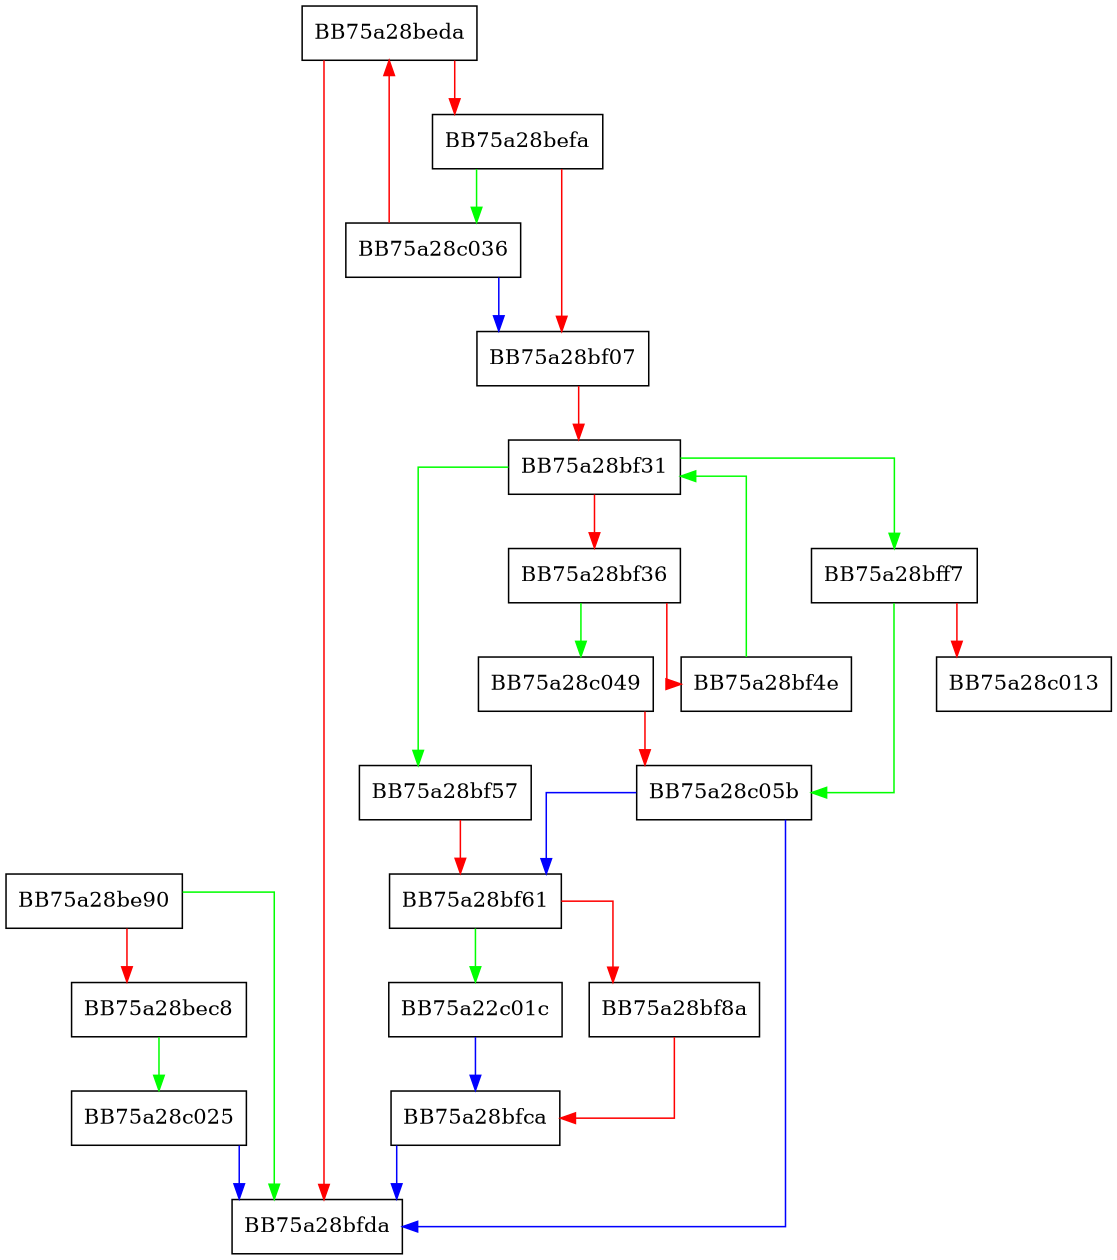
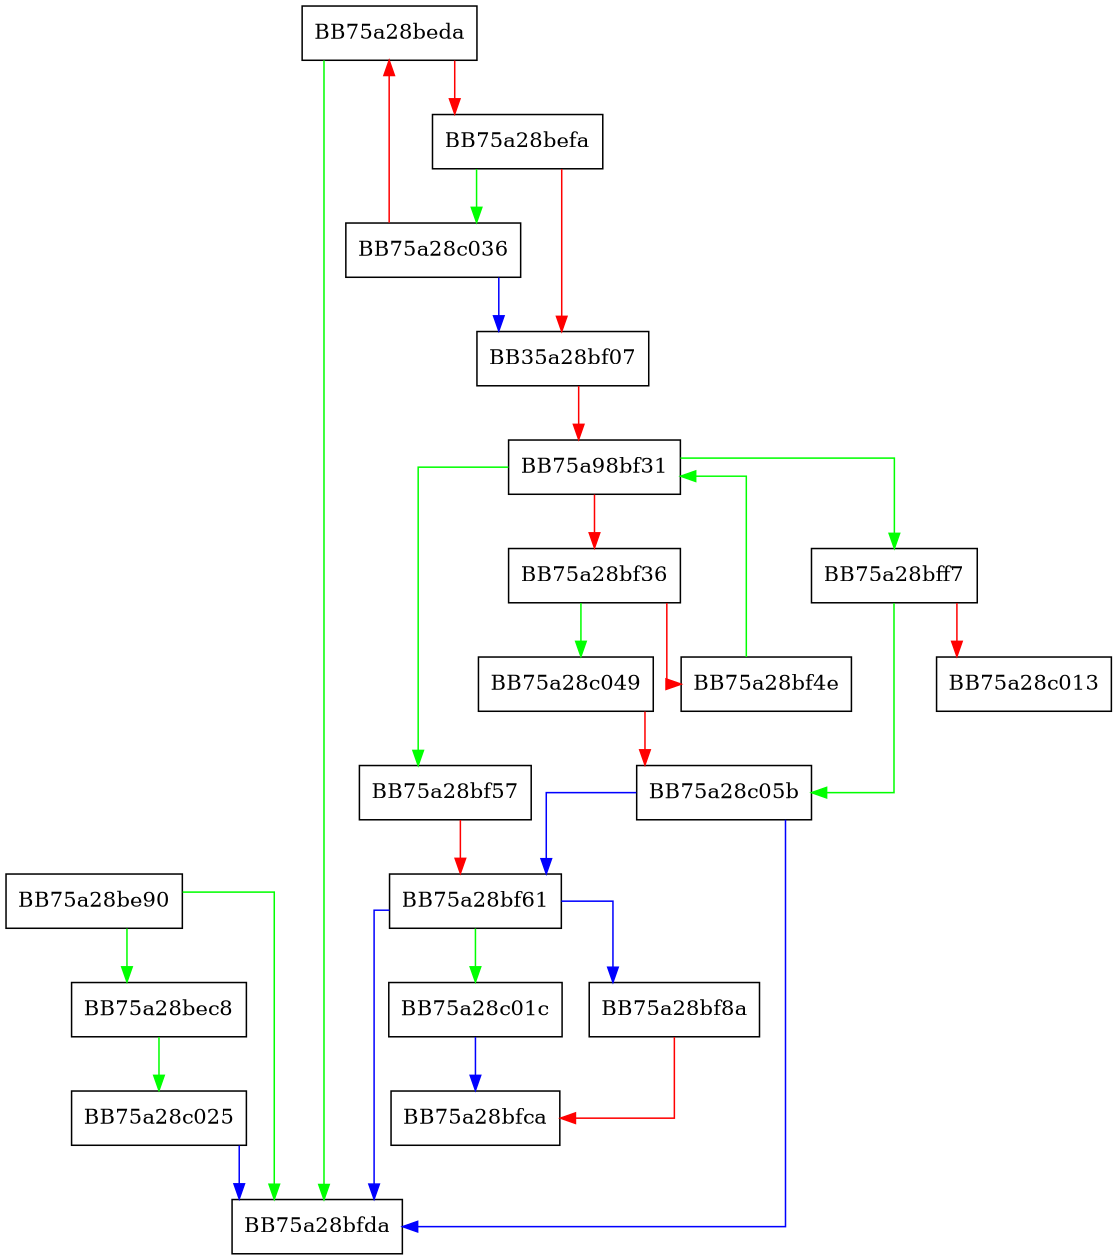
(563, 359) -> (563, 359)
(594, 467) -> (594, 467)
(324, 622) -> (324, 622)
(613, 908) -> (613, 908)
(127, 948) -> (127, 948)
(475, 1010) -> (475, 1010)
(397, 1165) -> (374, 1039)
